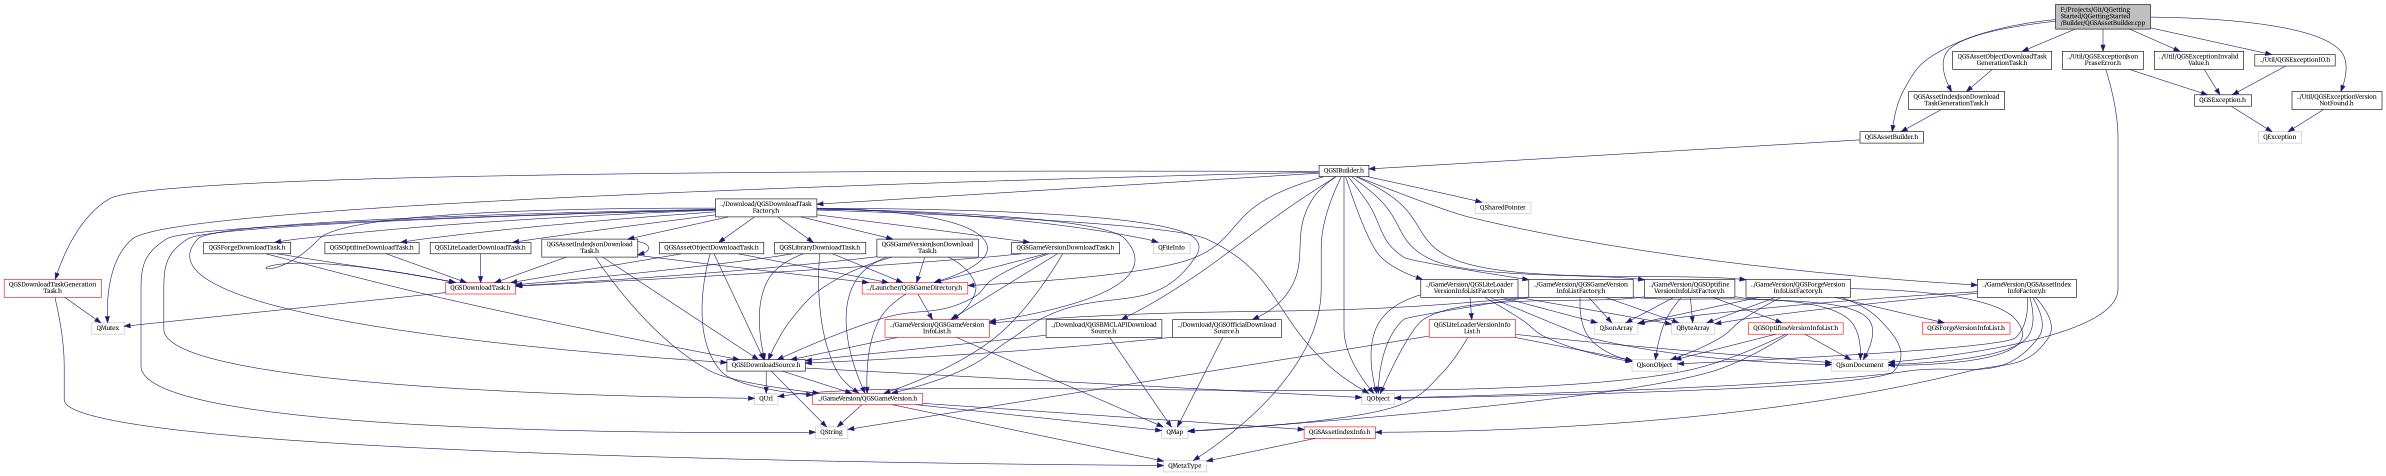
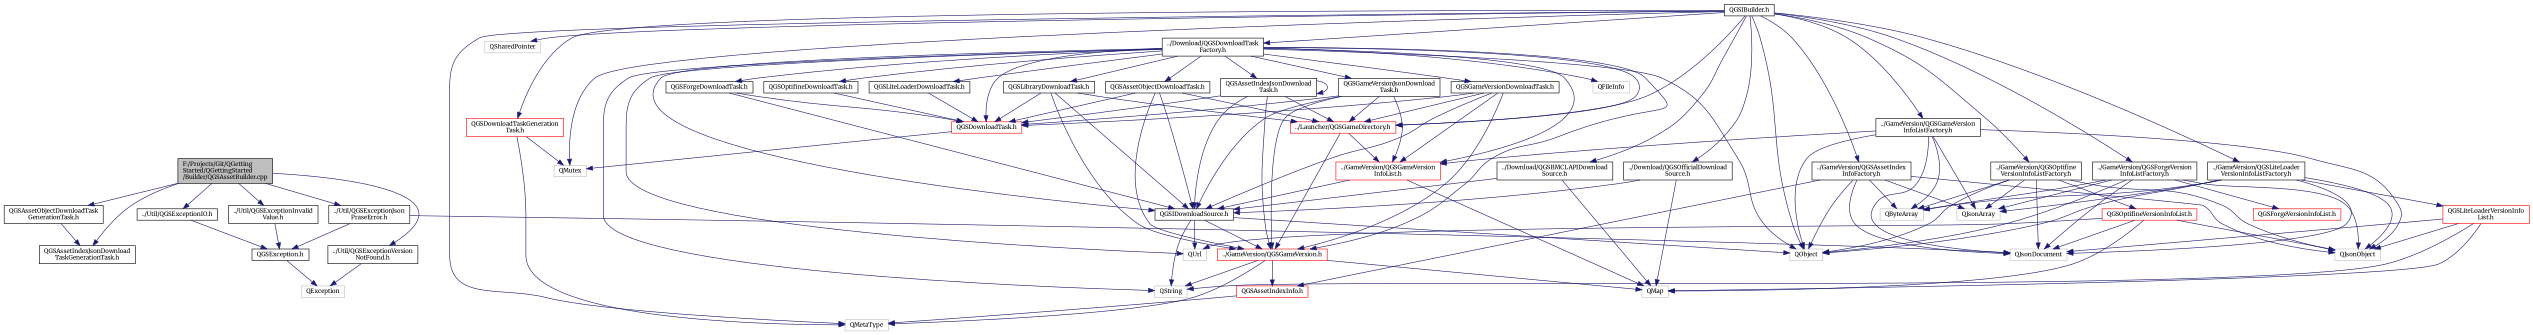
(1892, 137) -> none
